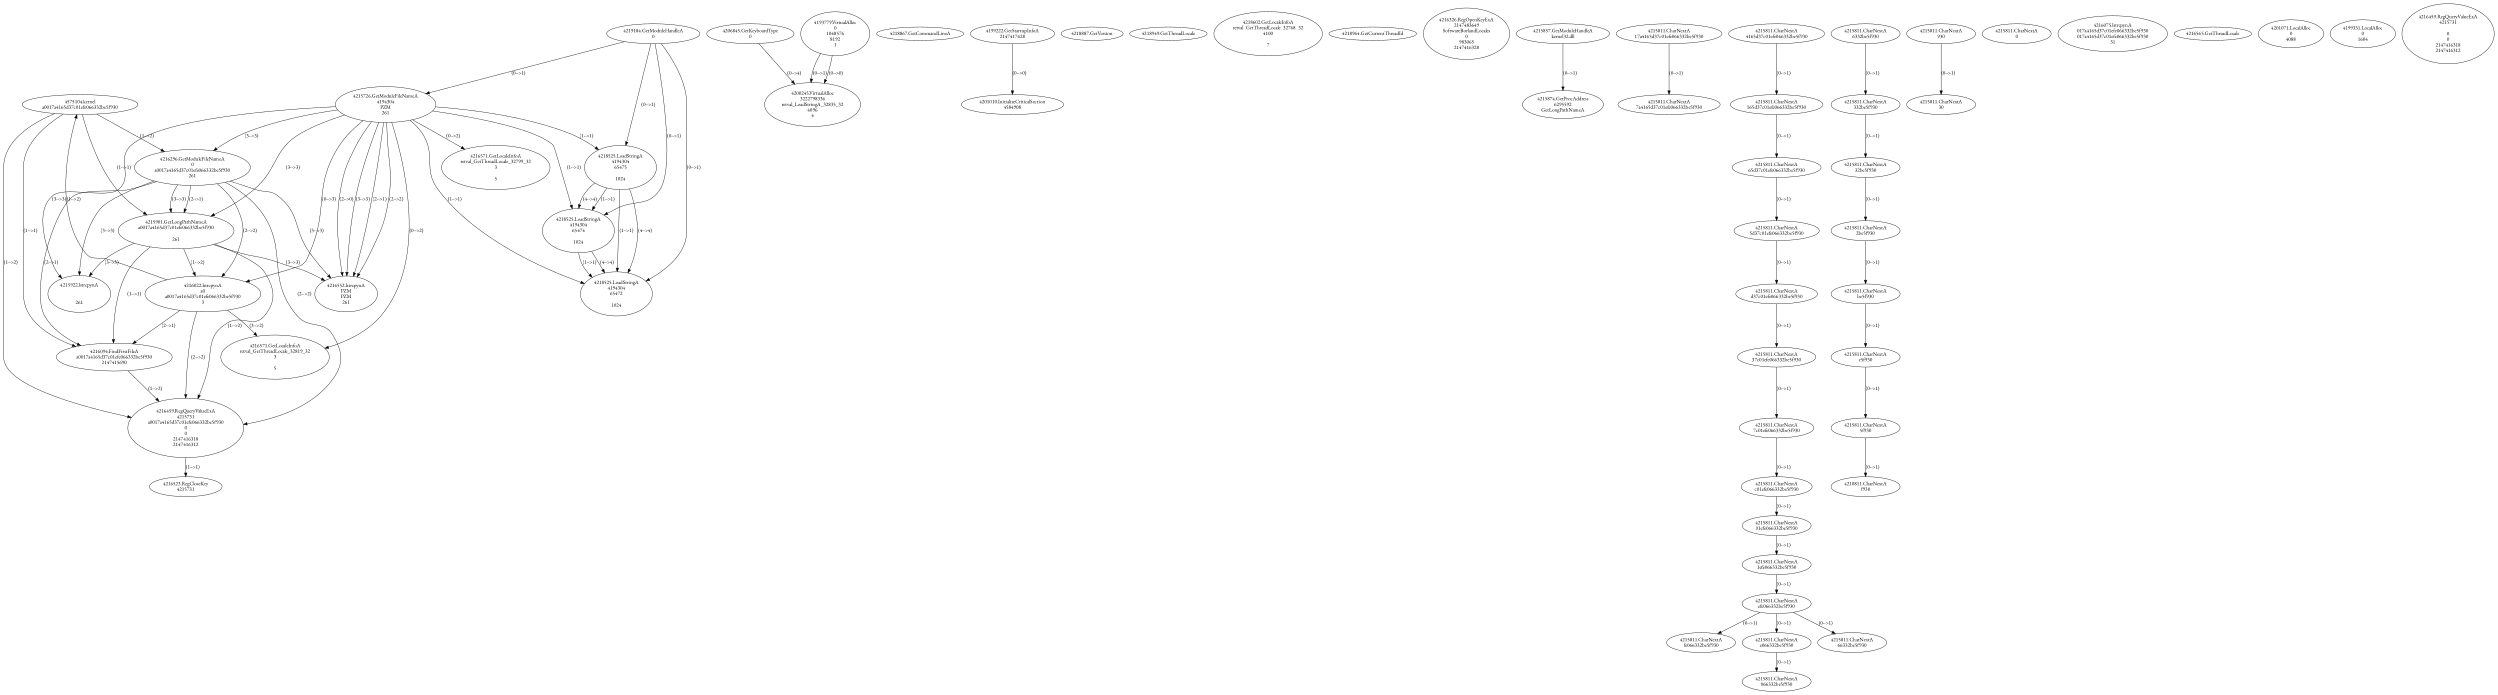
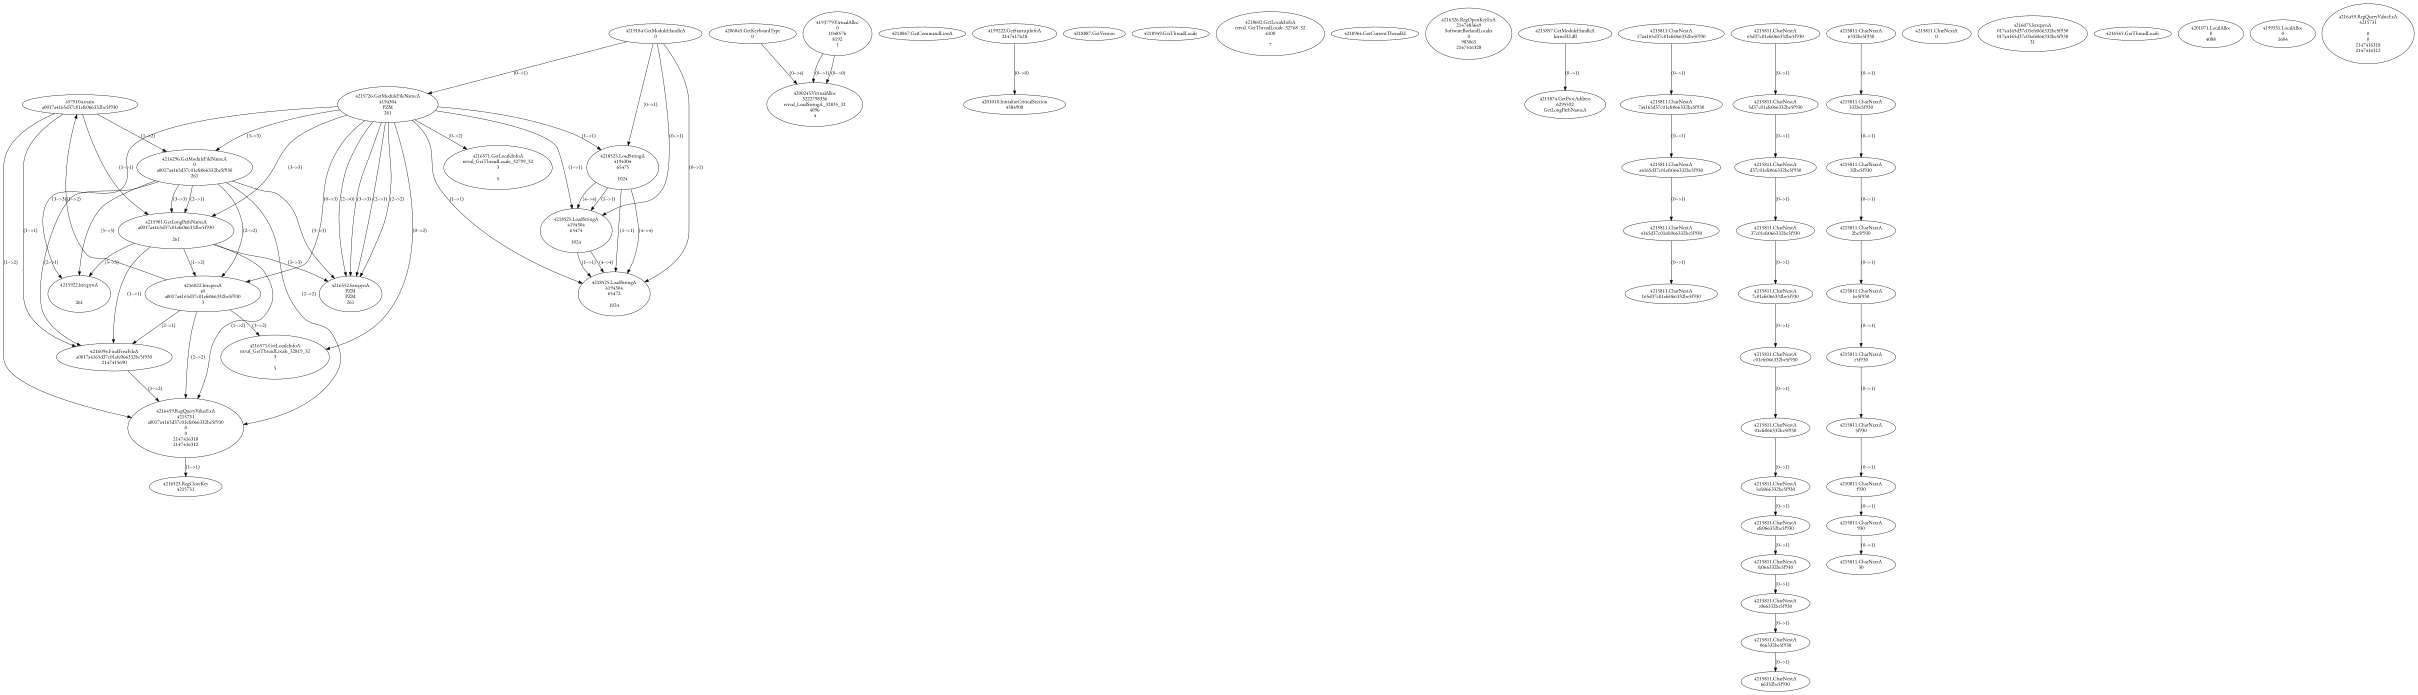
(80, 105) -> (80, 105)
(1777, 134) -> none
none -> (1671, 168)
none -> (1861, 504)
(1777, 621) -> (1776, 582)
(1813, 622) -> (1776, 660)
